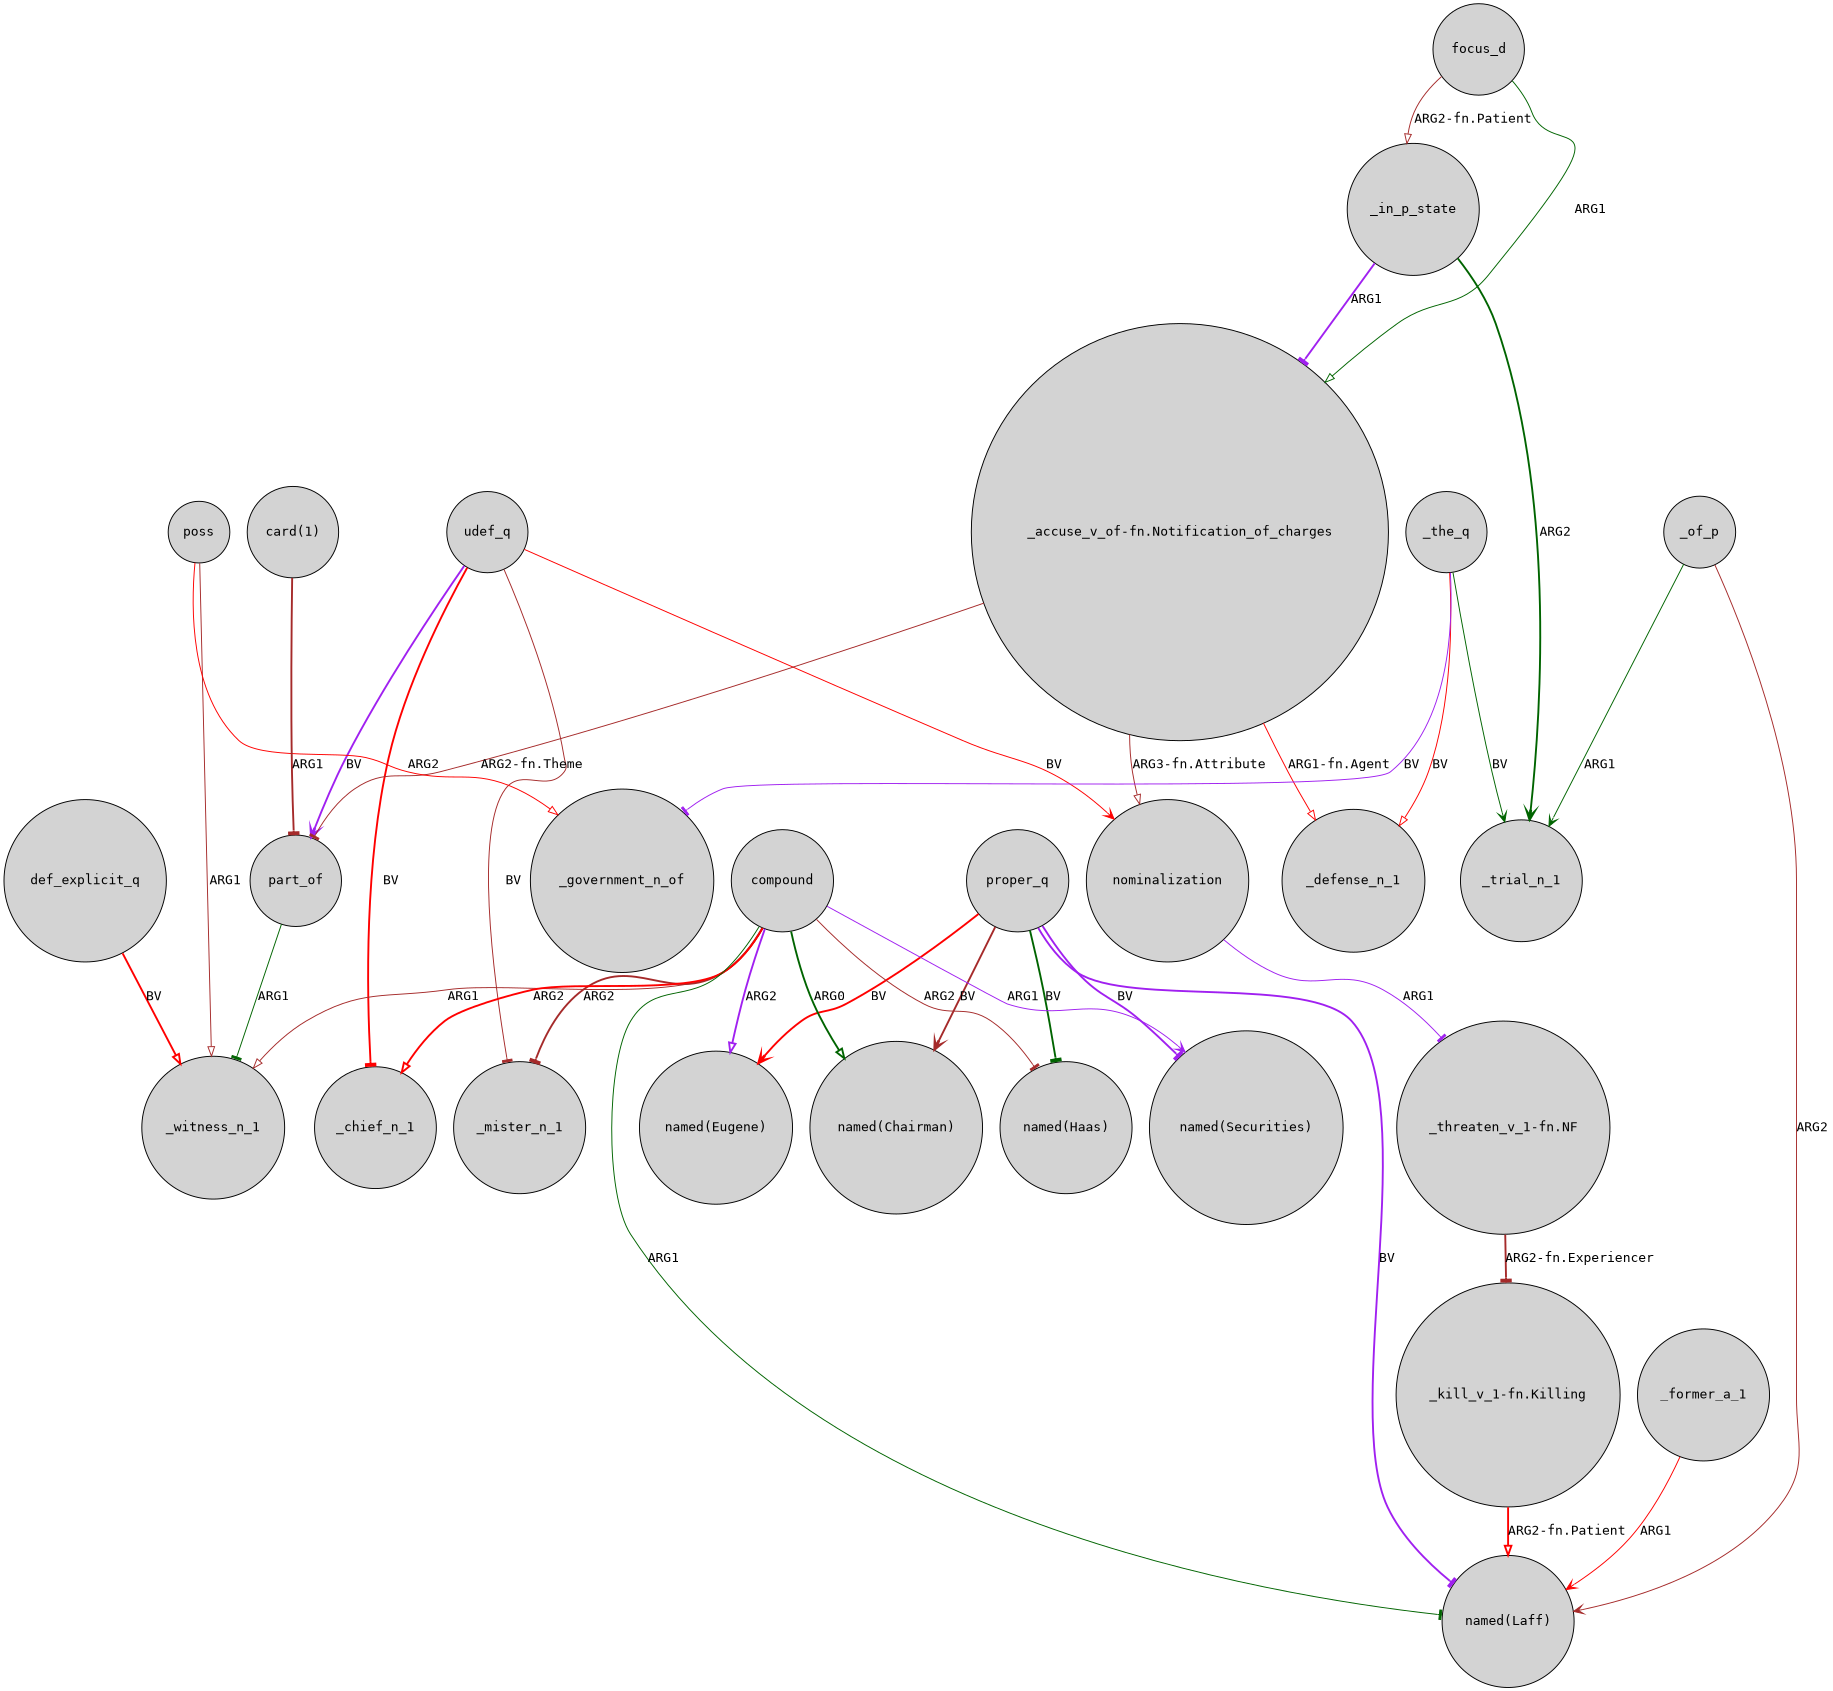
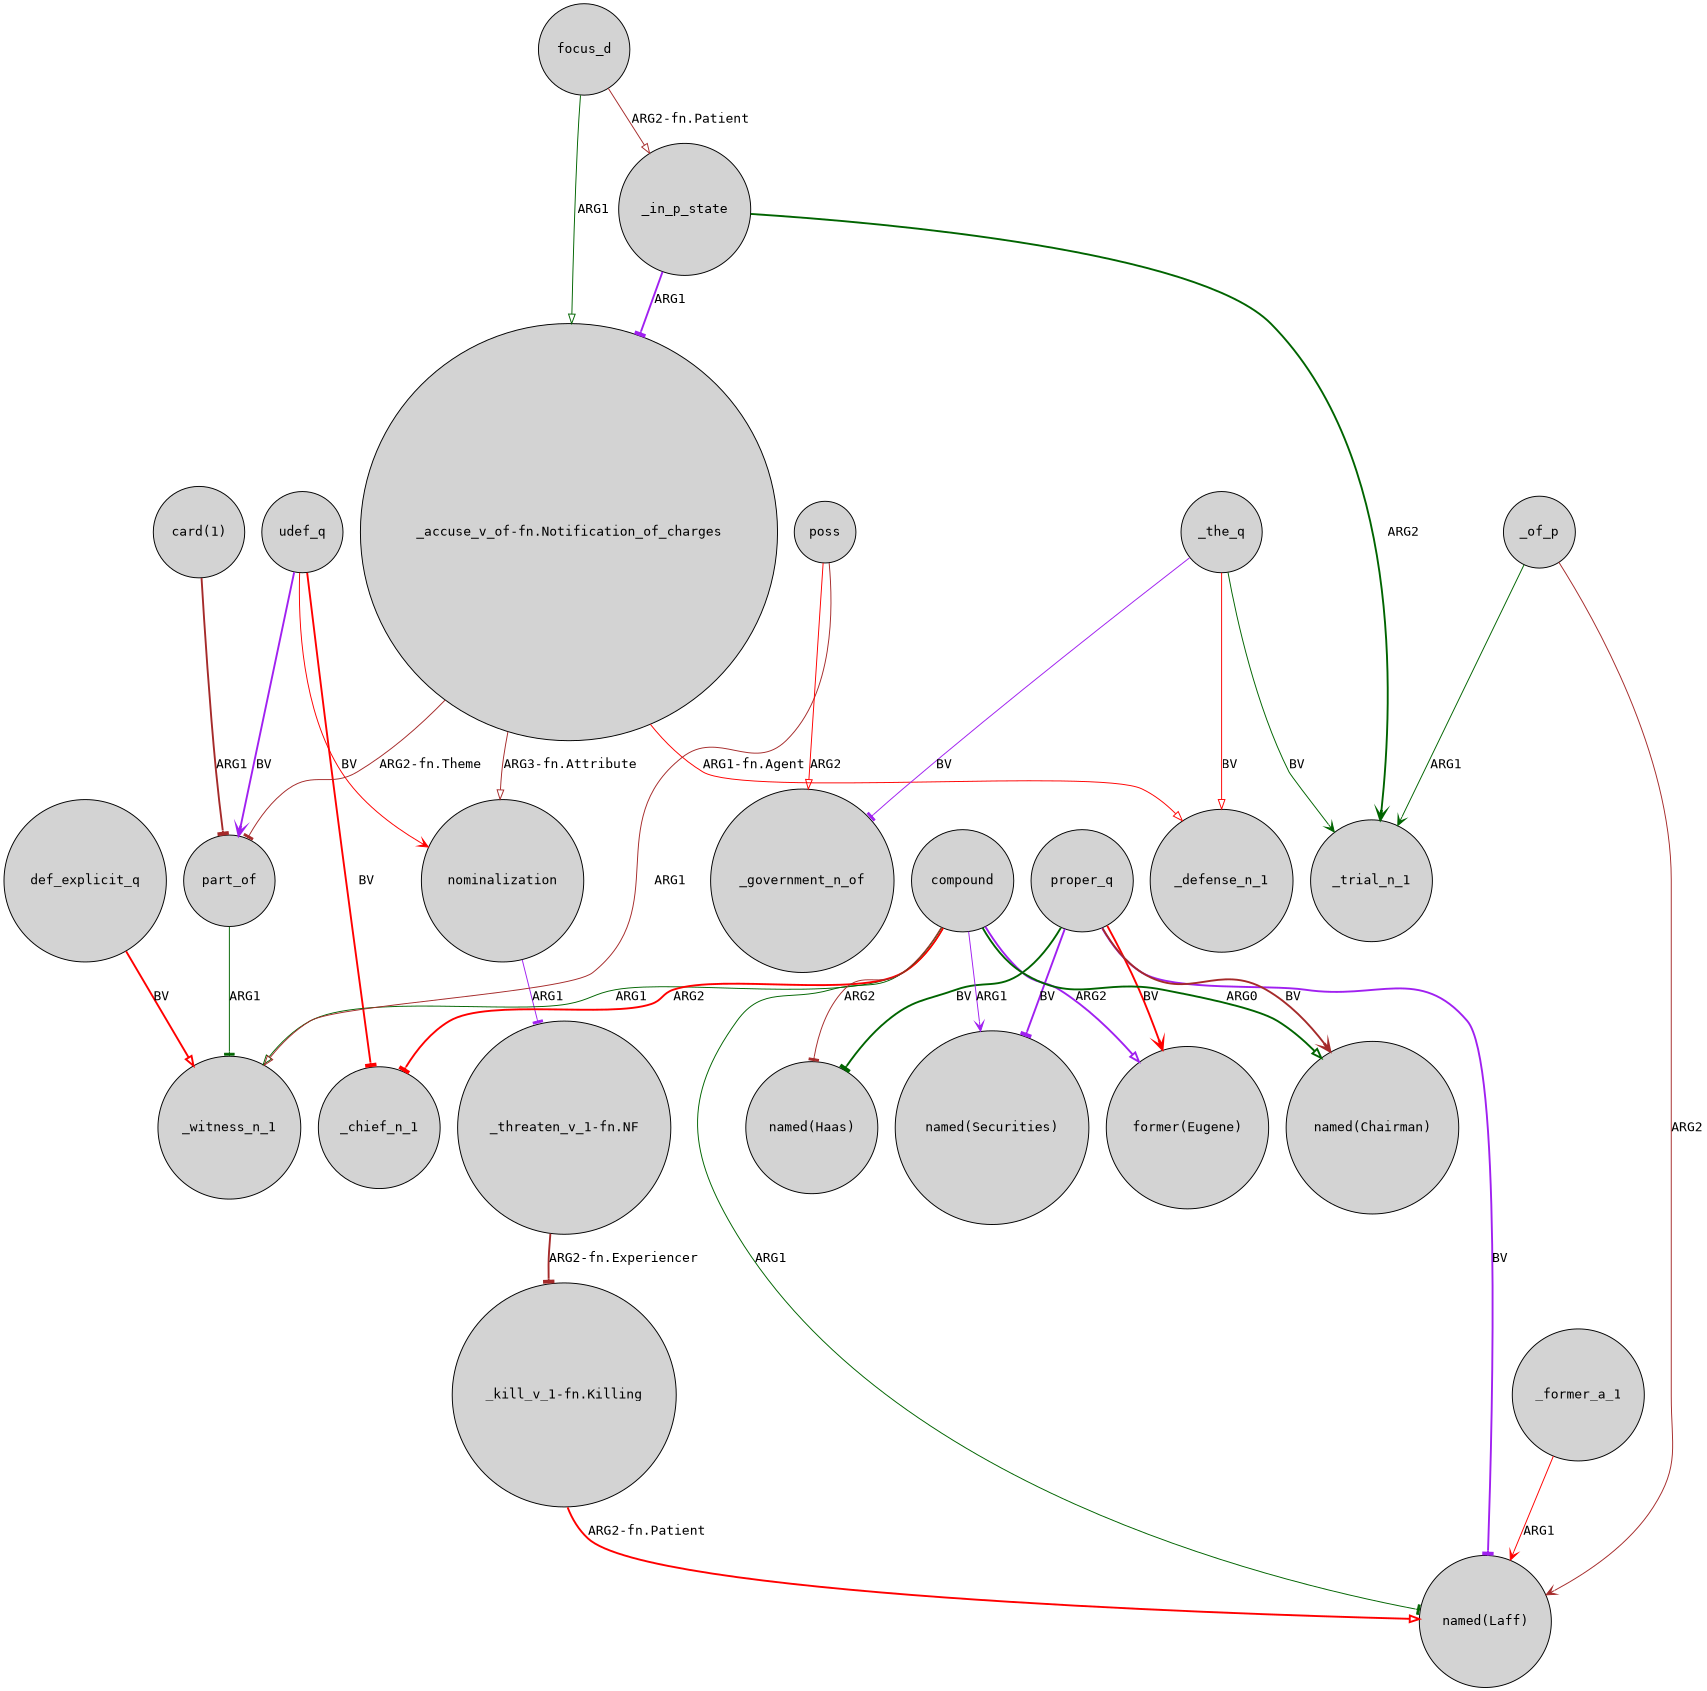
(513, 988) -> (609, 991)
(513, 995) -> (661, 999)
(520, 1128) -> none
(716, 1128) -> (1187, 1128)
